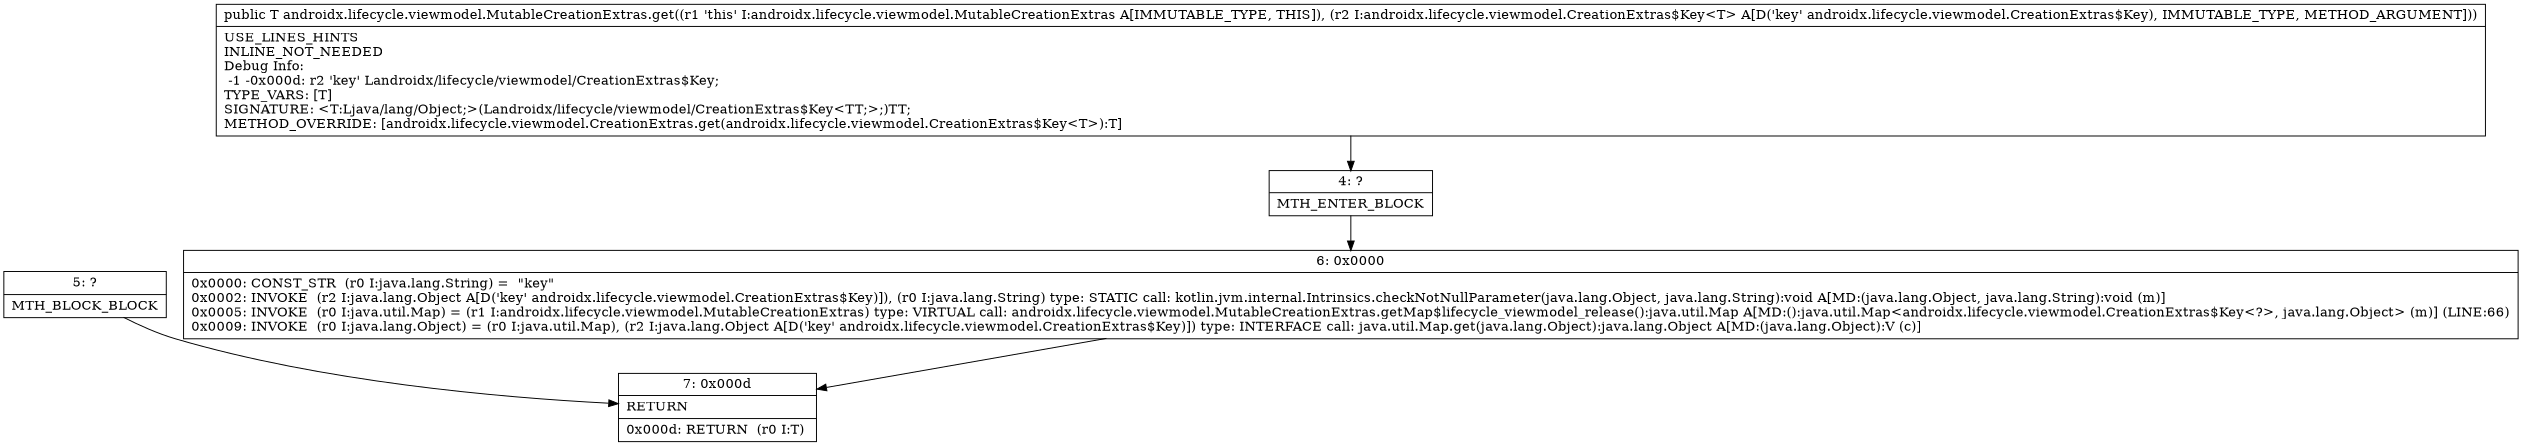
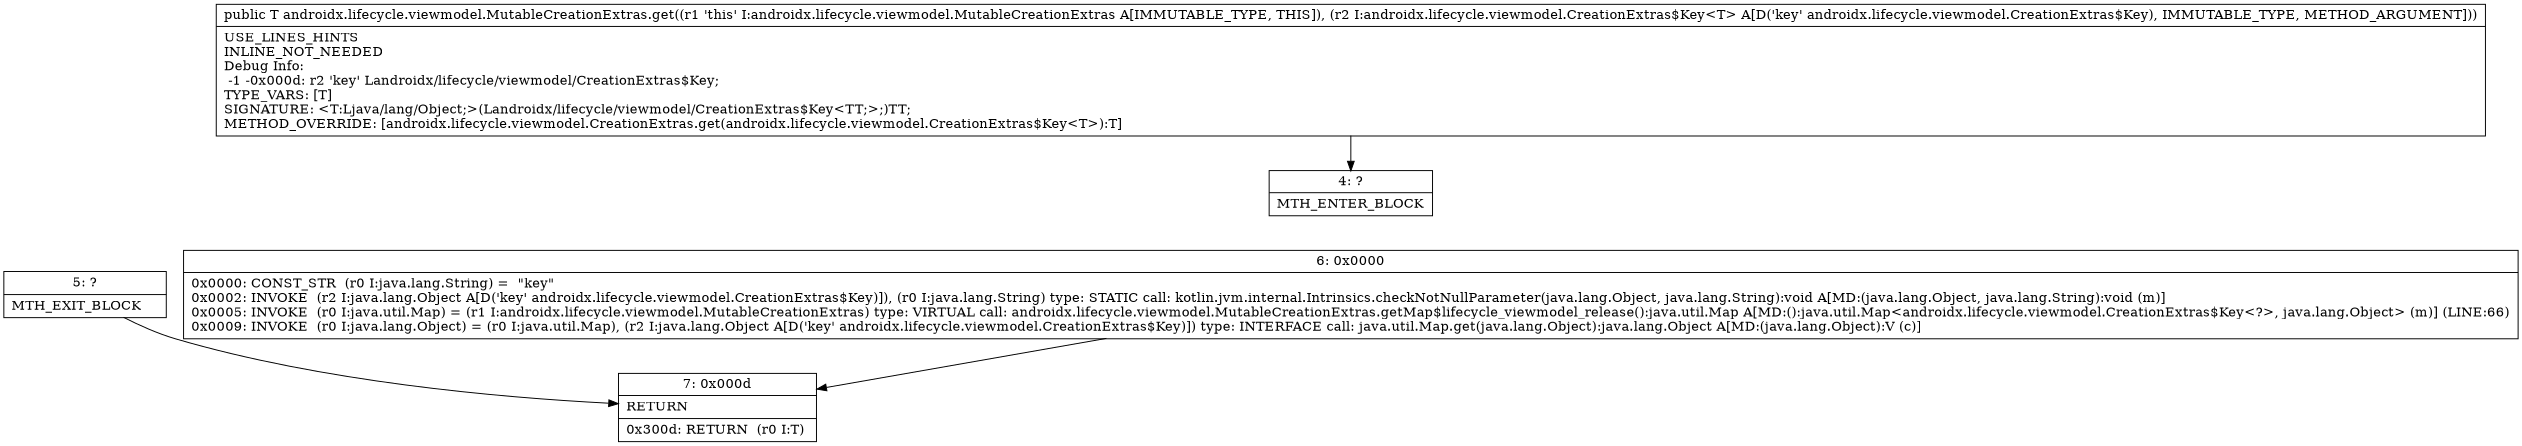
(1351, 228) -> none
(85, 306) -> (77, 306)
(717, 430) -> (717, 430)
